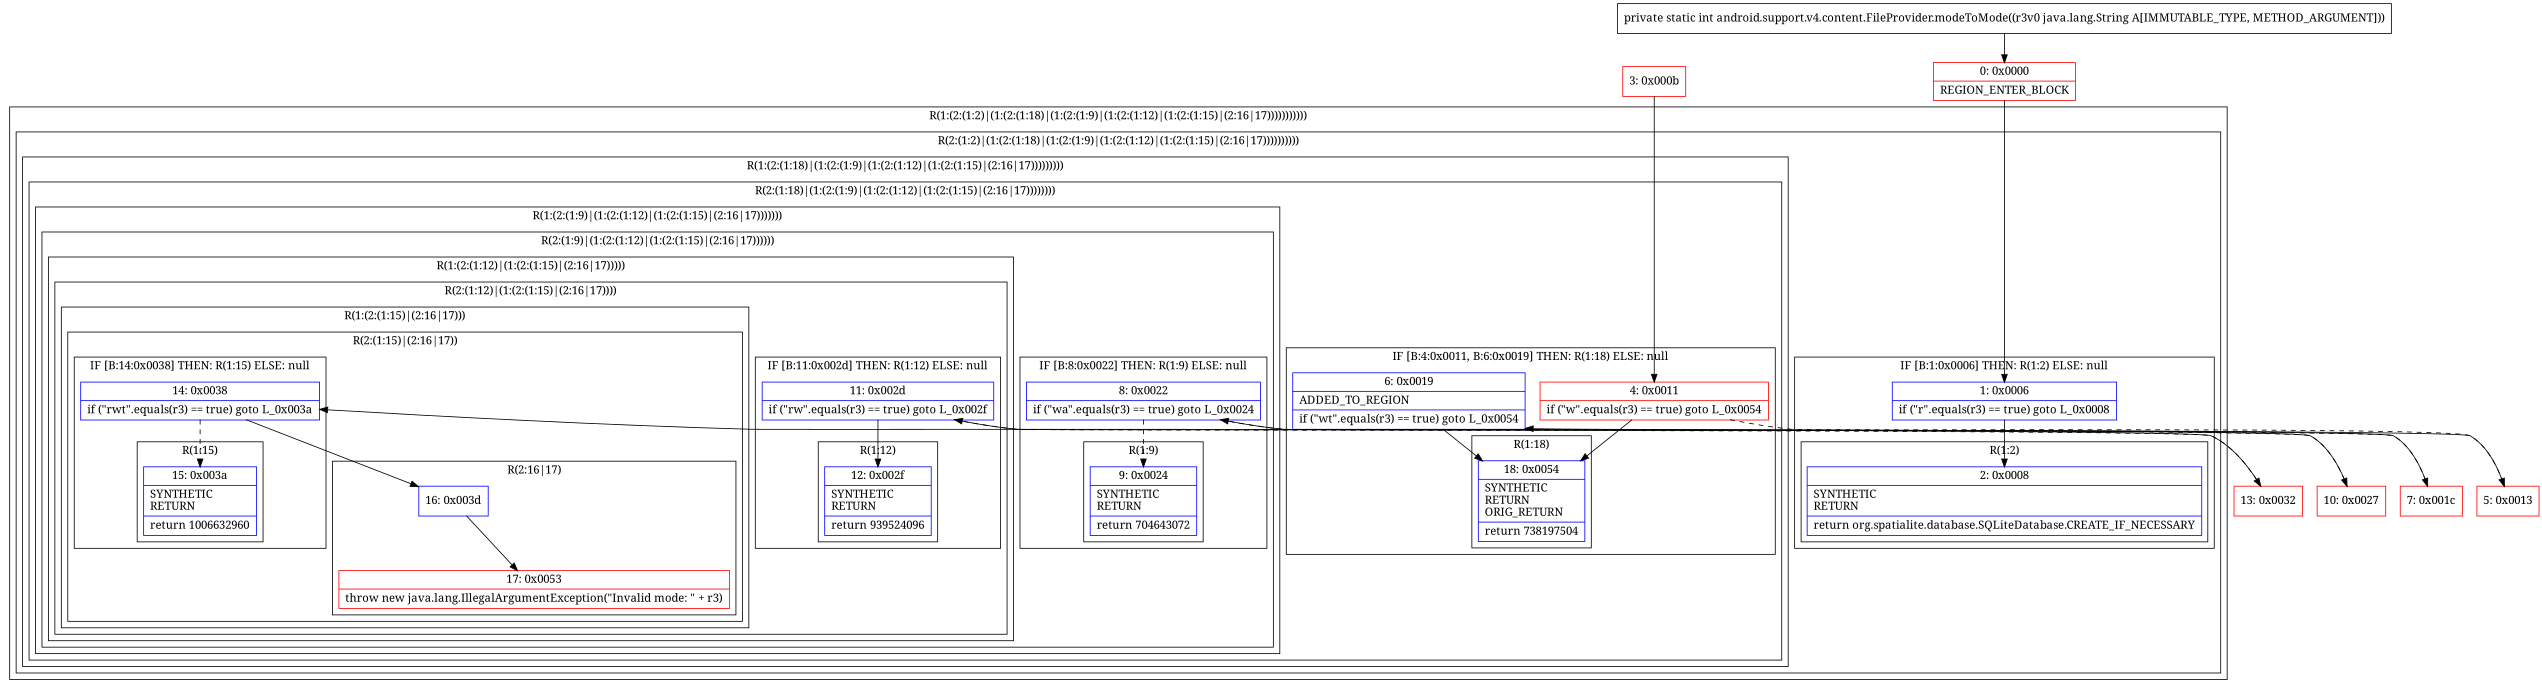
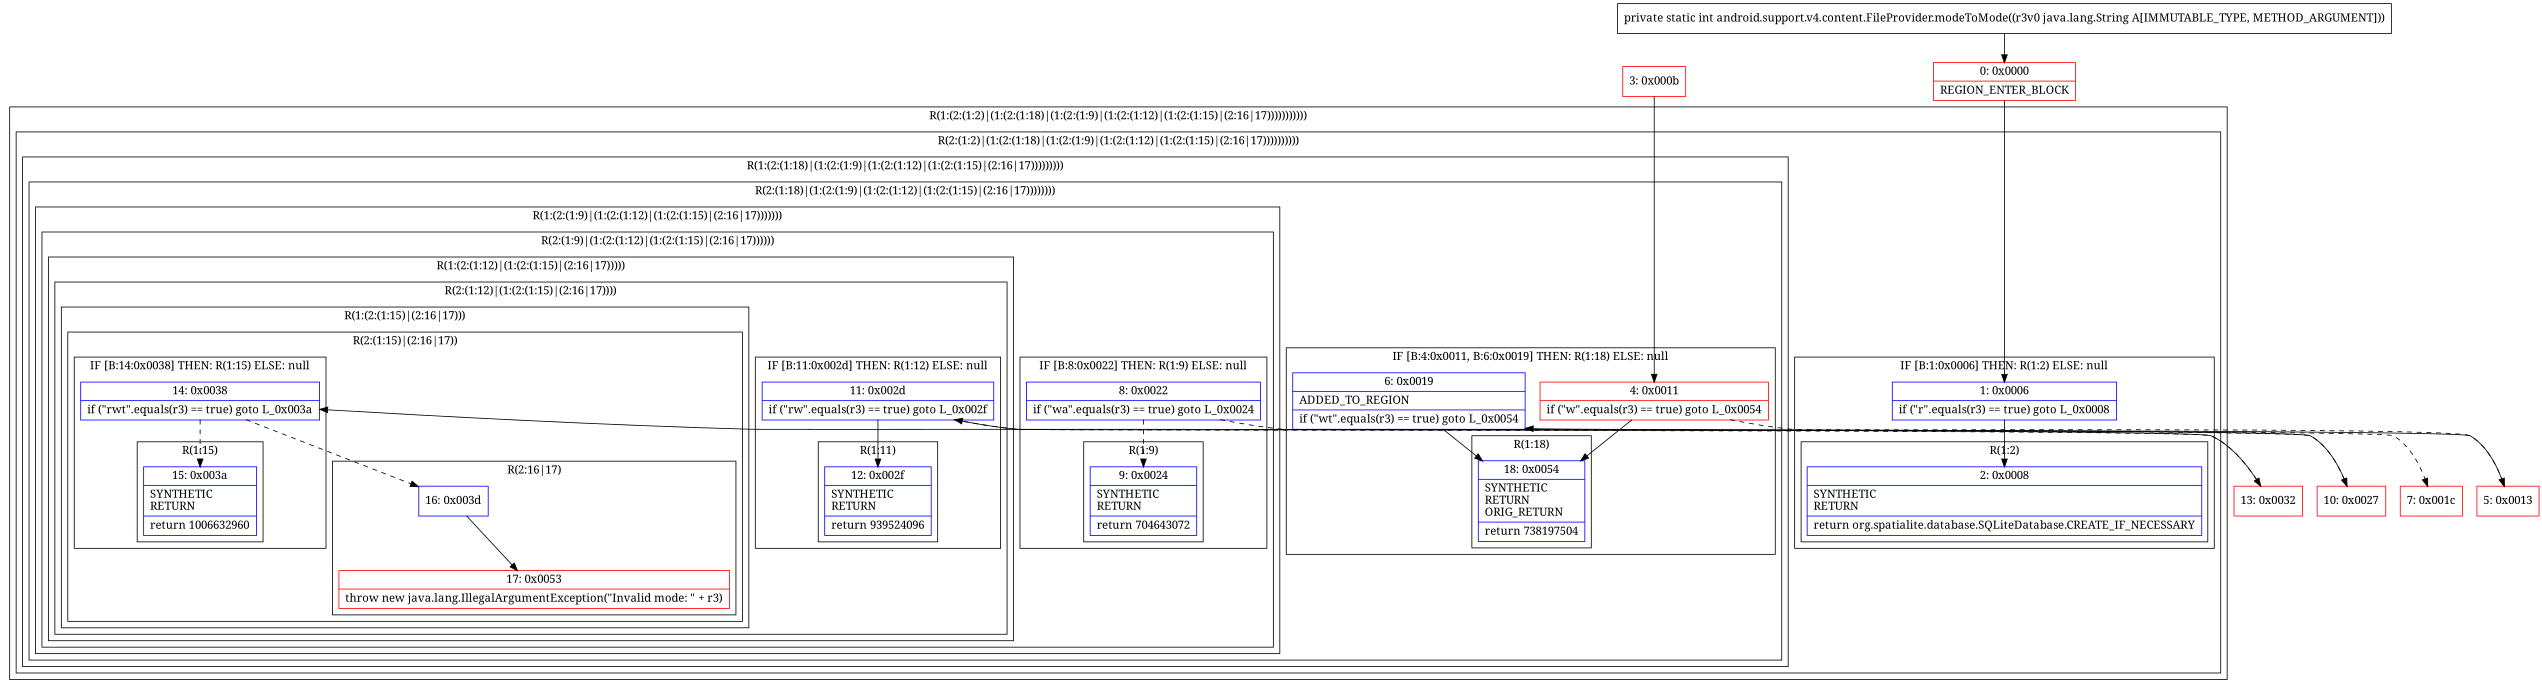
(1842, 430) -> none
(878, 451) -> (878, 451)
(333, 453) -> (333, 453)
